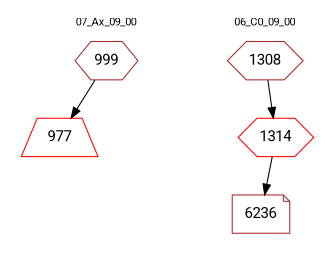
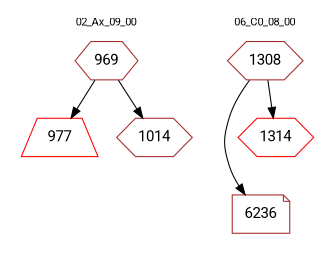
(107, 23) -> (107, 23)
(265, 23) -> (265, 23)
(107, 61) -> (107, 61)
none -> (154, 137)
(269, 171) -> (226, 132)
